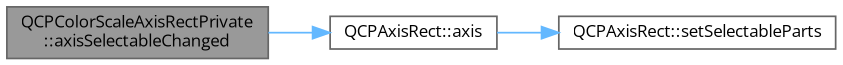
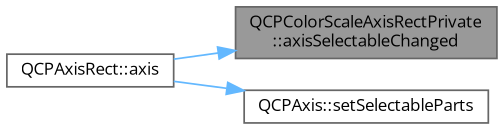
(290, 33) -> (196, 56)
(697, 33) -> (366, 107)
